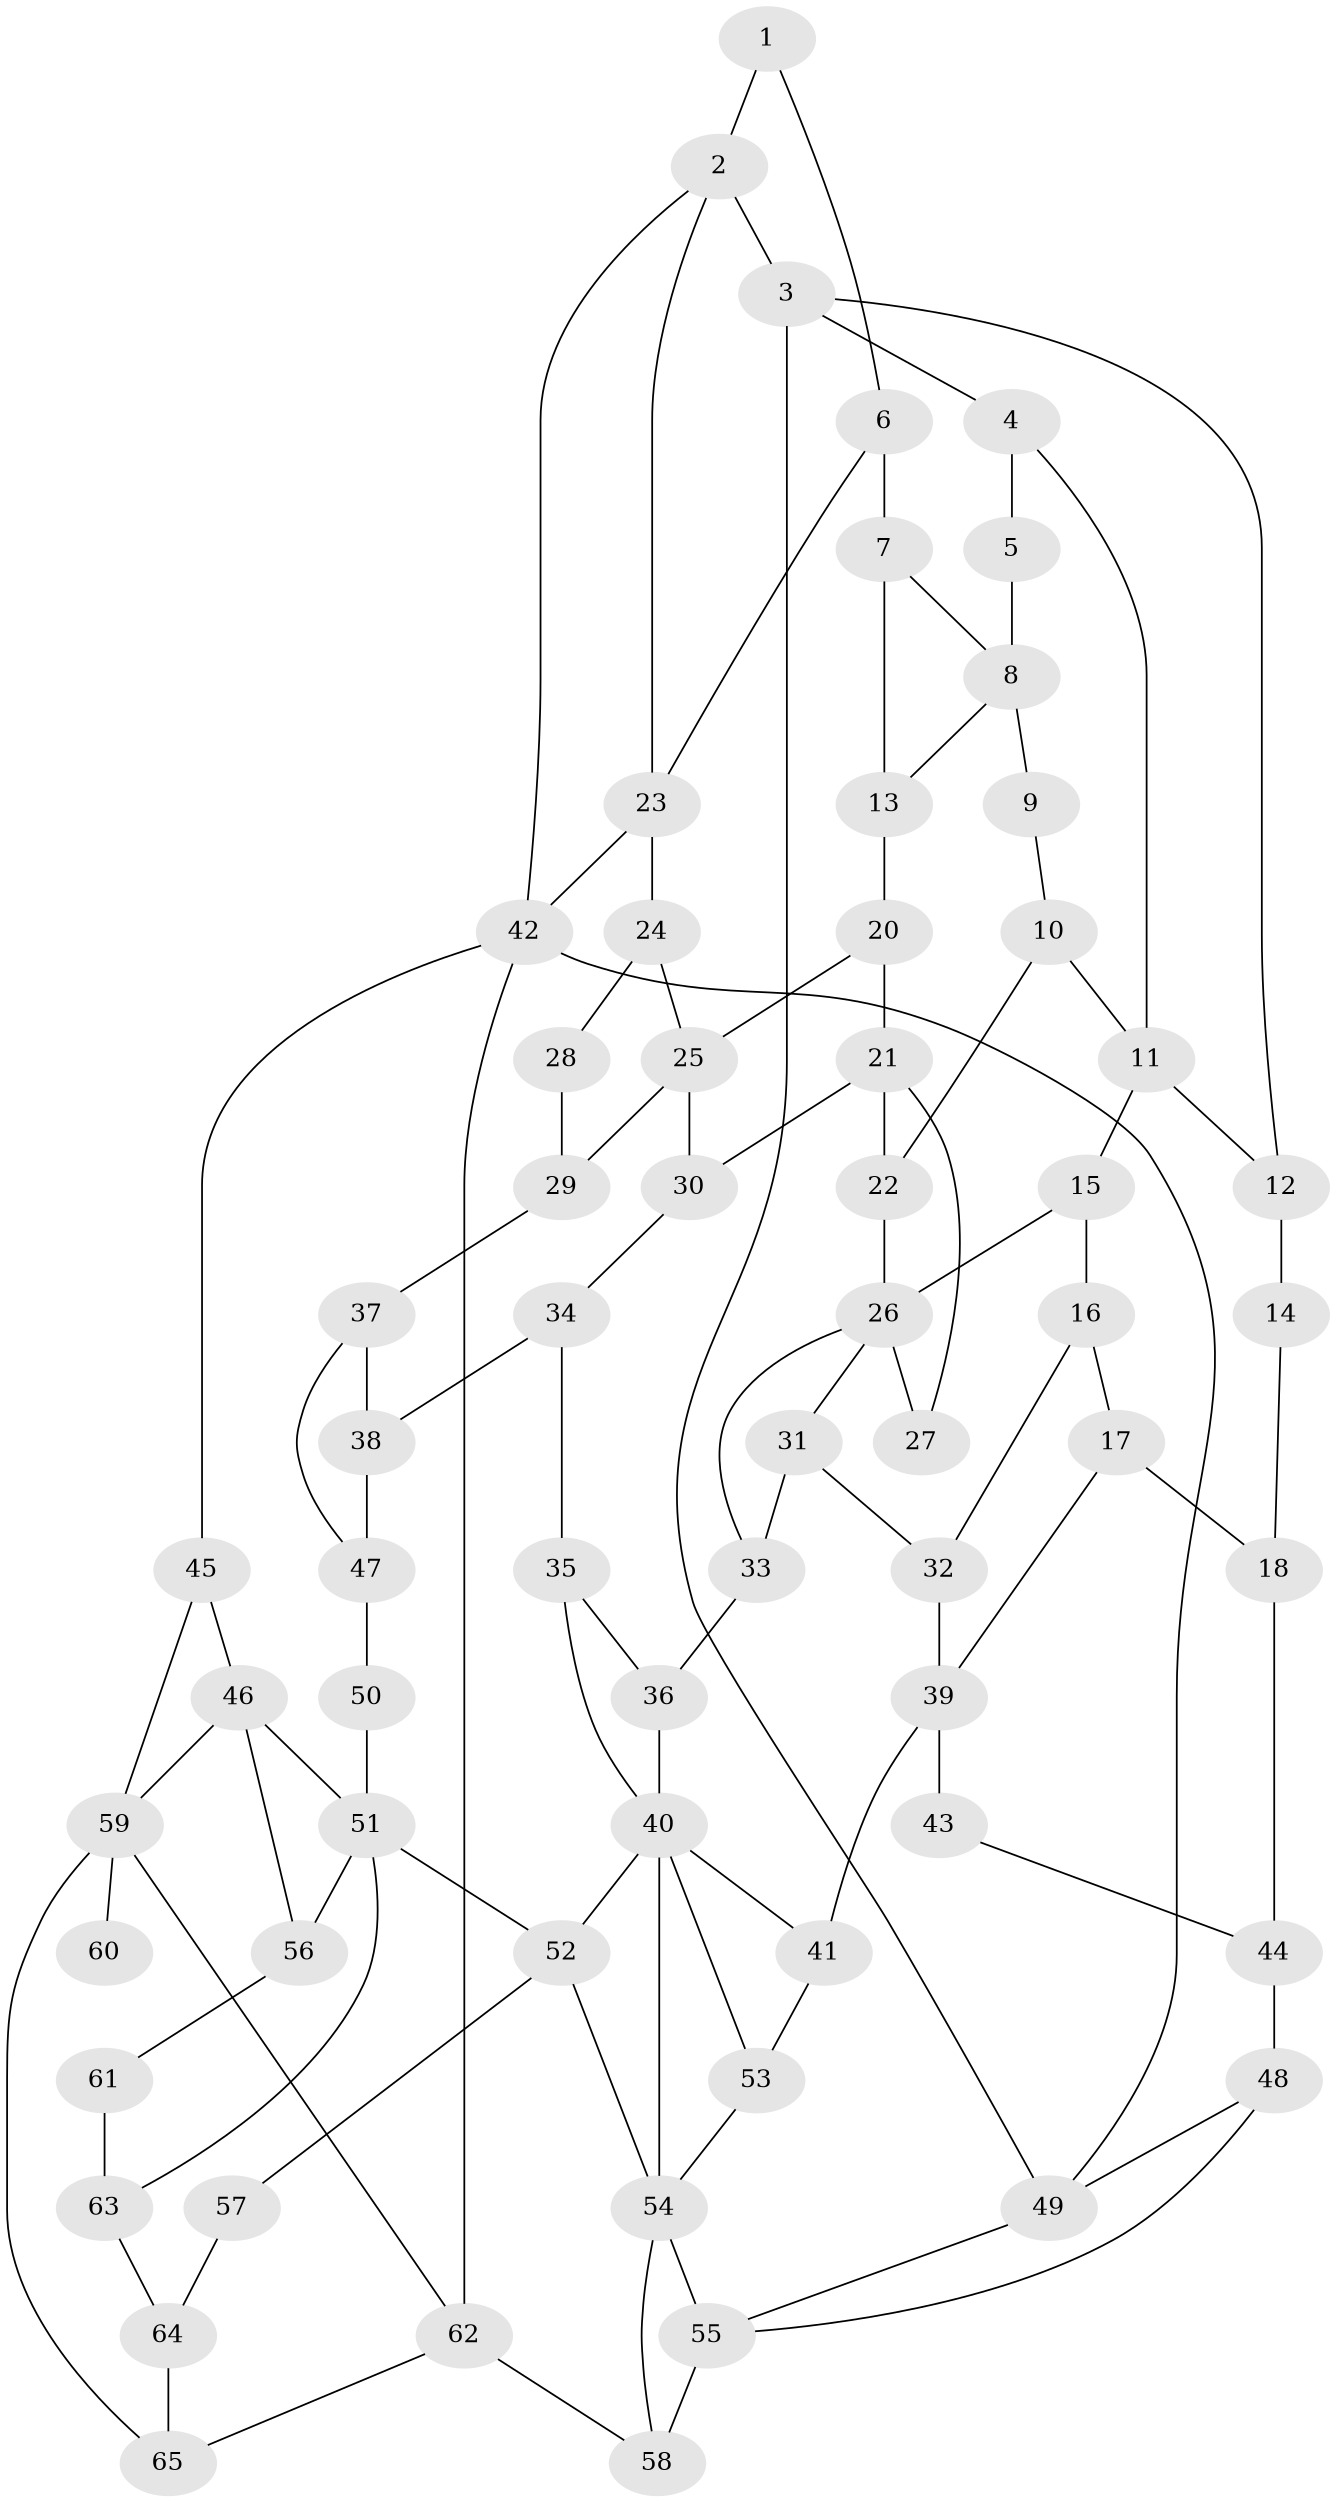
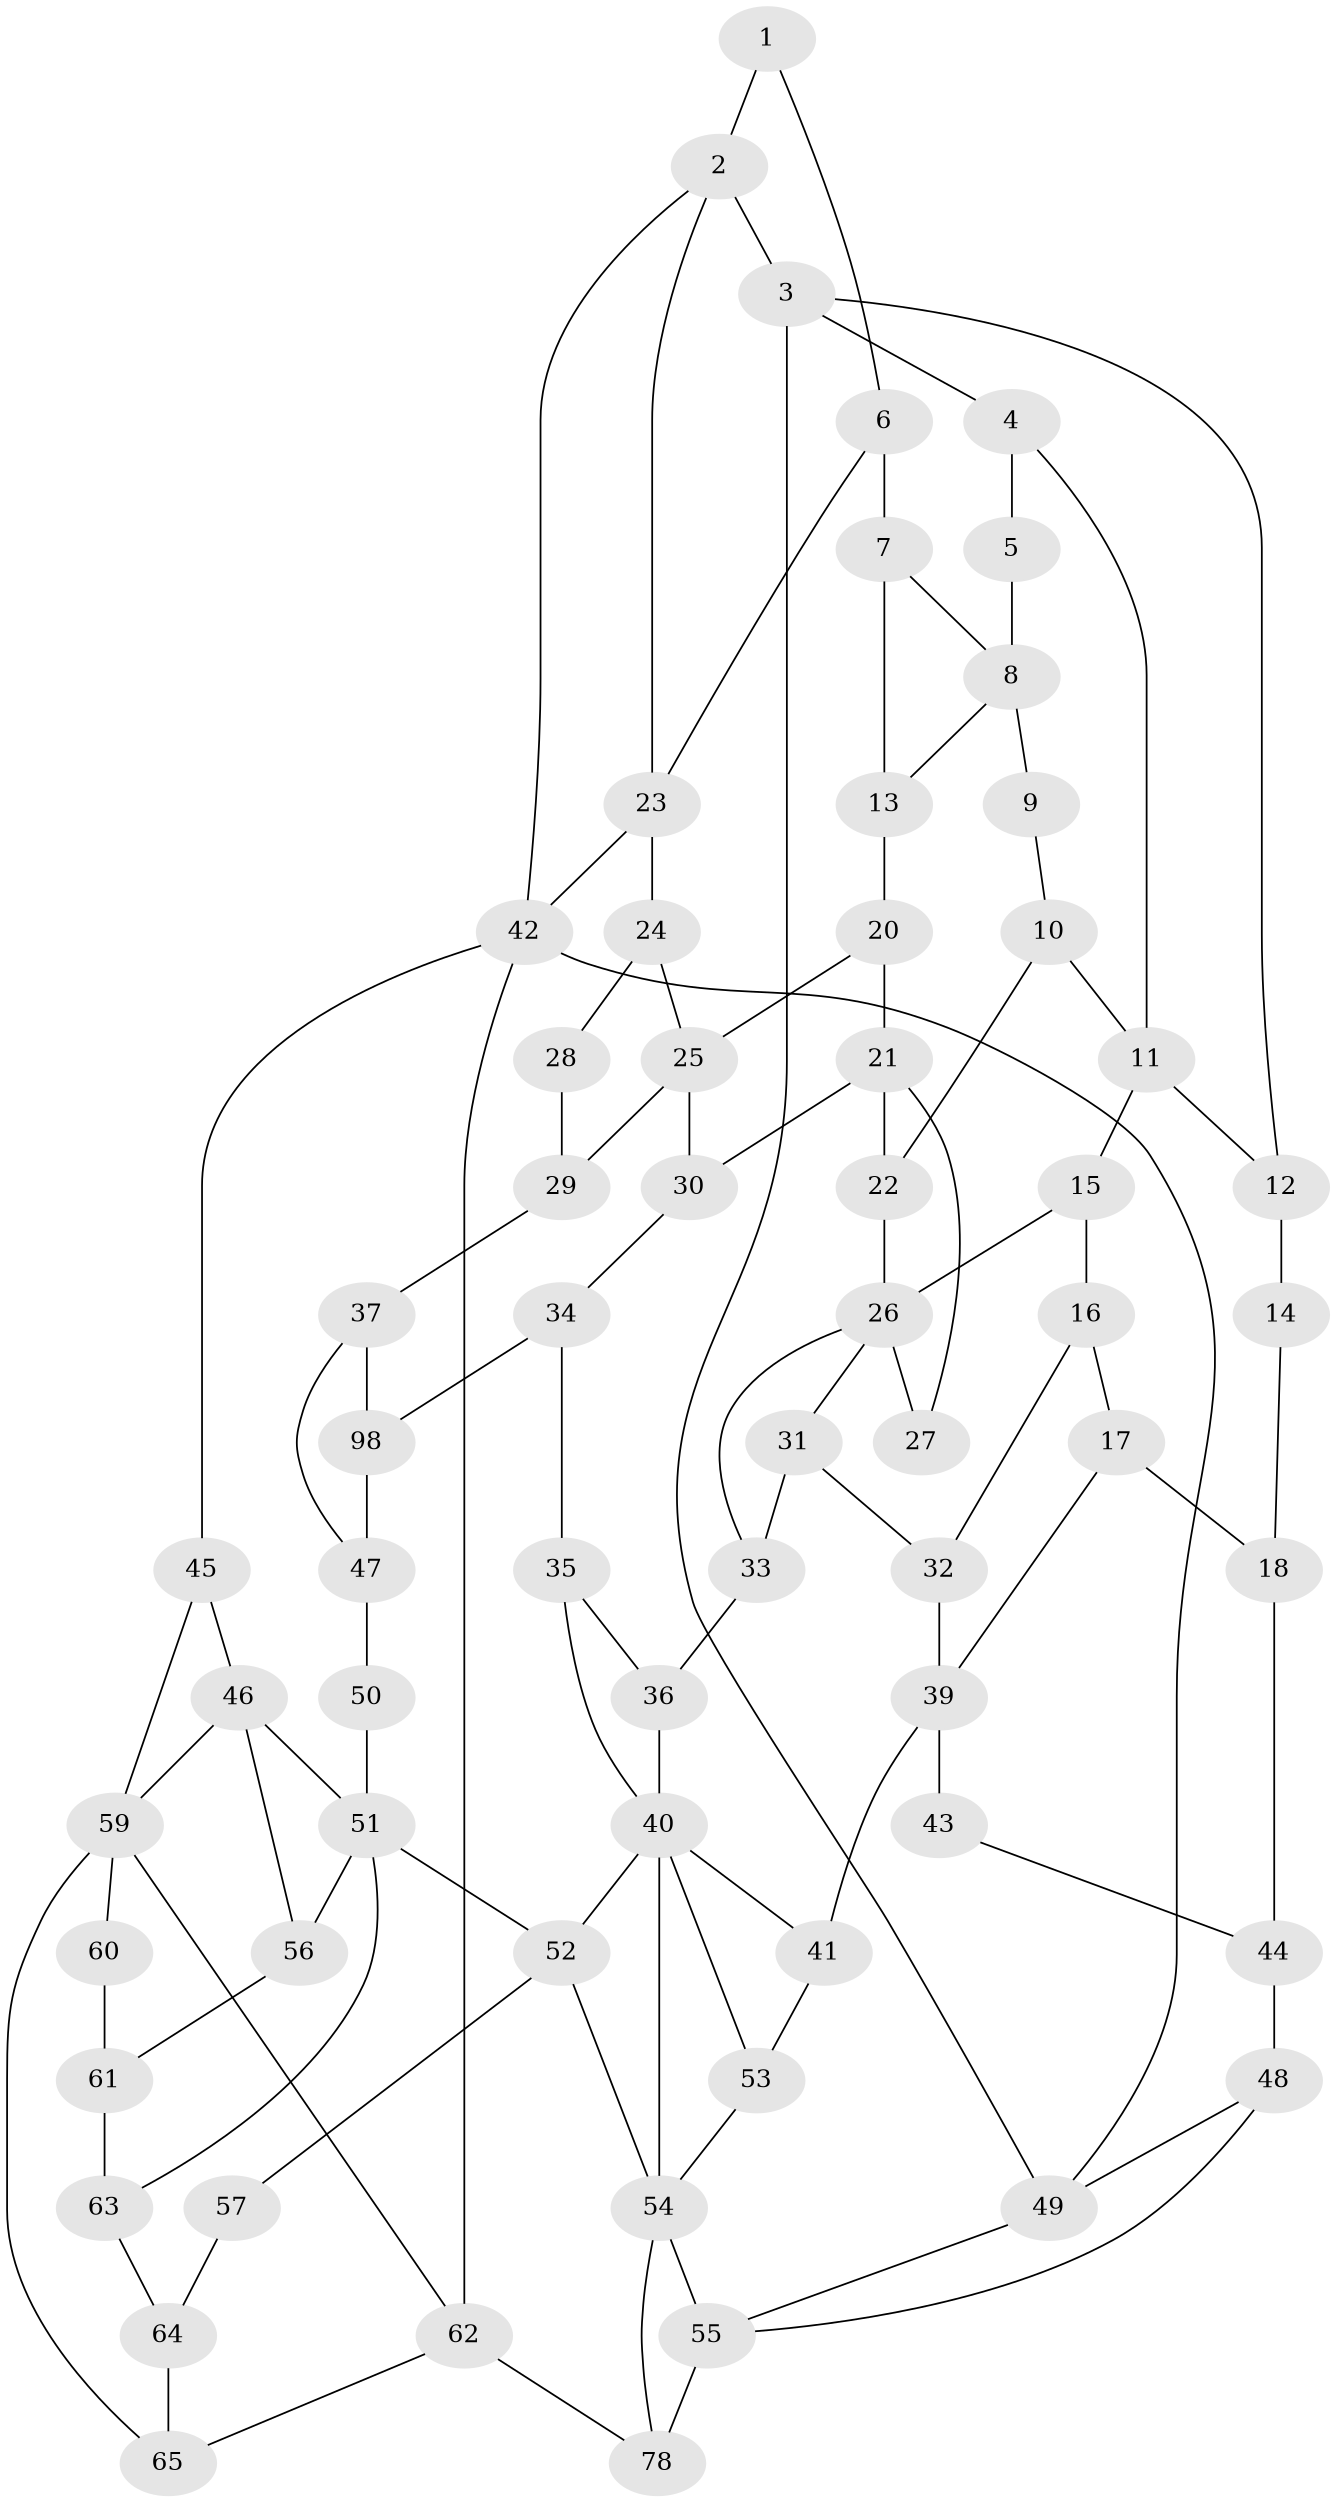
(367, 1443) -> (367, 1443)
none -> (105, 2017)
(657, 2463) -> (657, 2463)
